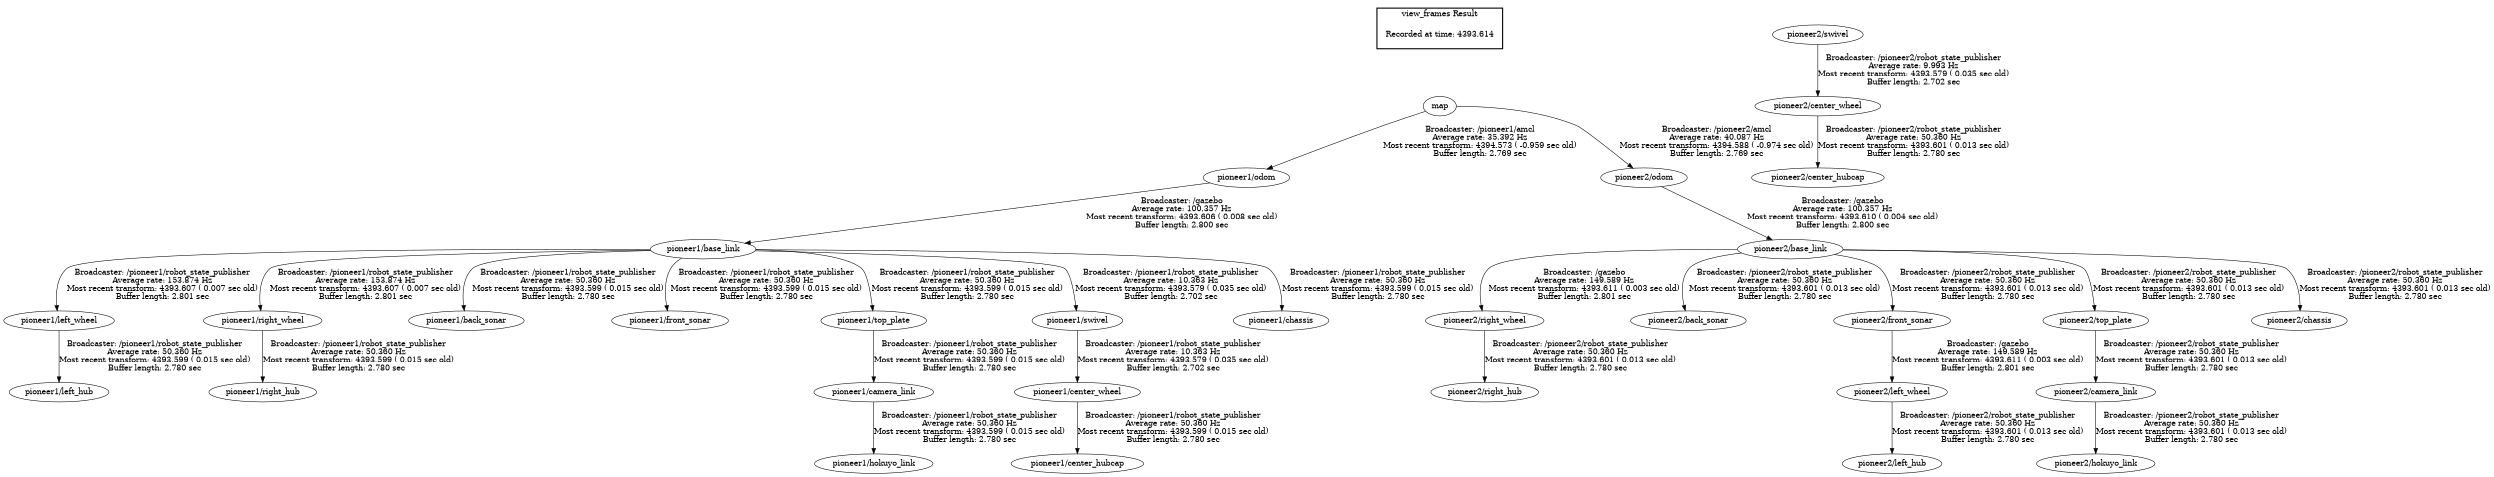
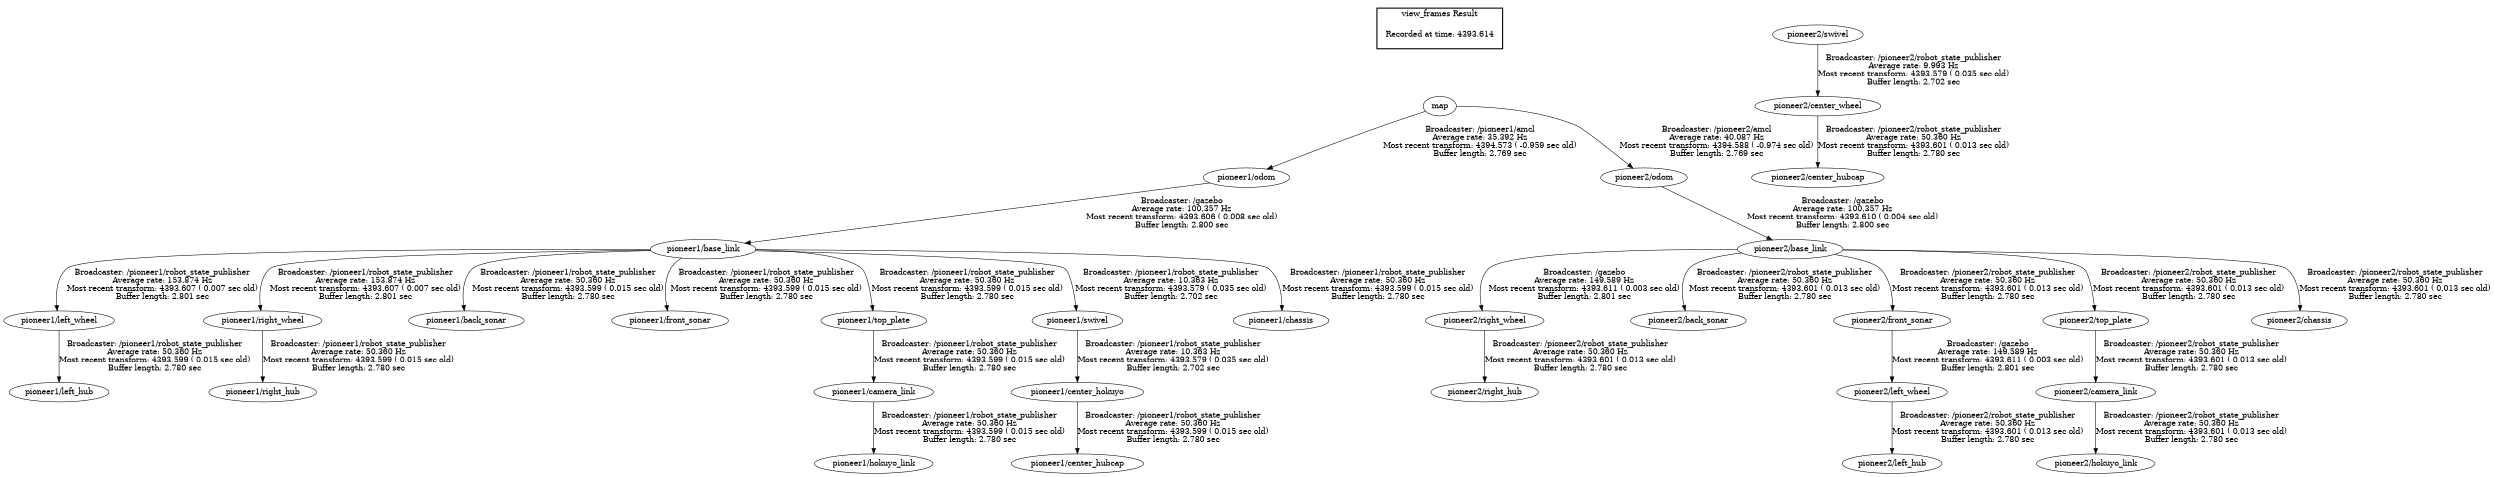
(1077, 392) -> (1077, 392)
